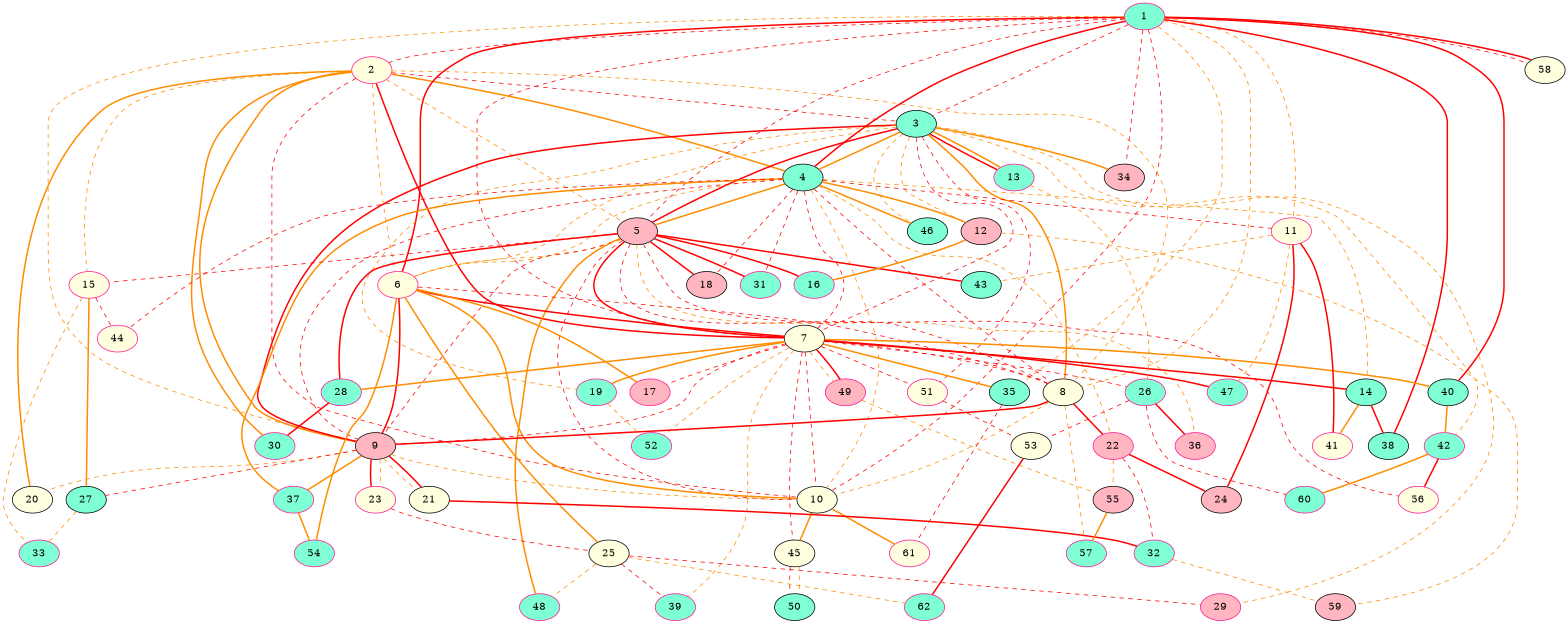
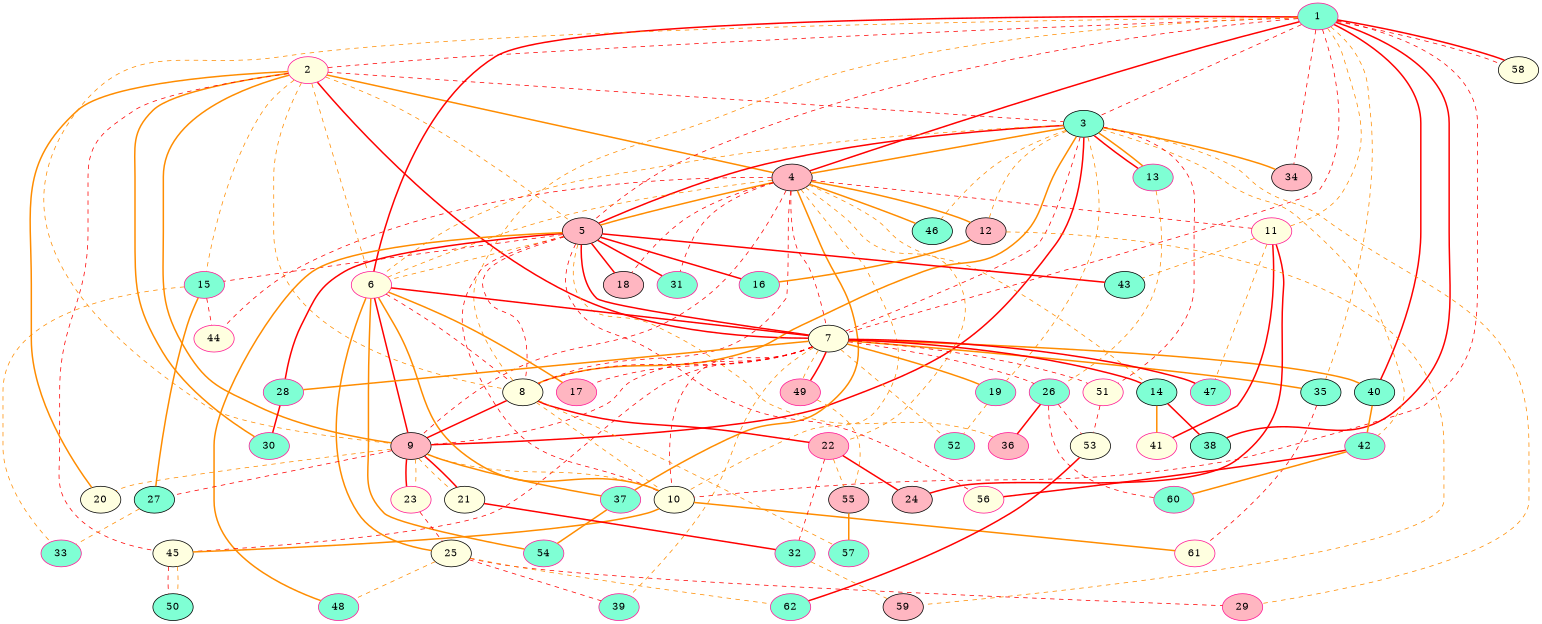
(803, 178) -> (792, 178)
(89, 285) -> (204, 285)
(477, 313) -> none
(368, 422) -> (85, 271)
